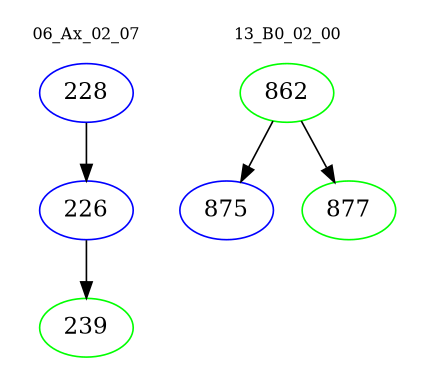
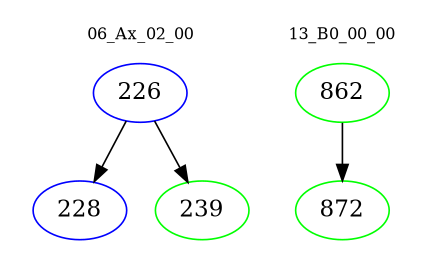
(86, 35) -> (141, 35)
(288, 35) -> (342, 35)
(86, 144) -> (114, 144)
(227, 210) -> none
(349, 210) -> (342, 210)
